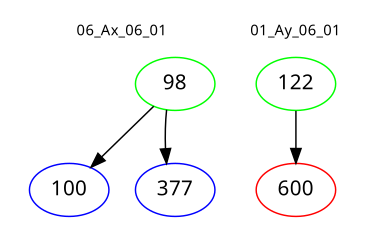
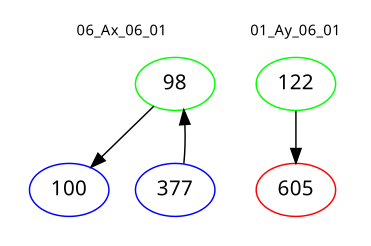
(165, 129) -> (185, 144)
(296, 190) -> (296, 190)
